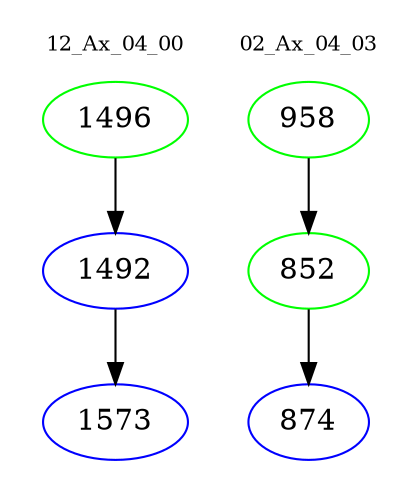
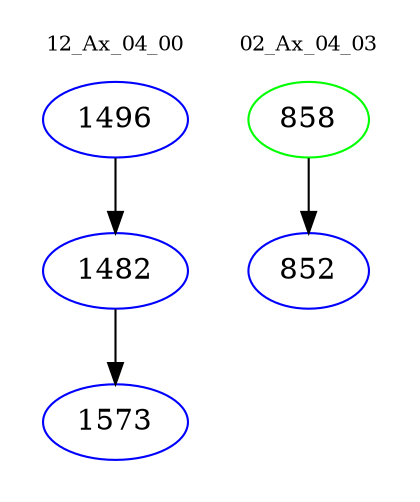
(115, 120) -> (115, 120)
(309, 120) -> (309, 120)
(115, 271) -> (115, 271)
(309, 271) -> (309, 271)
(309, 422) -> none
